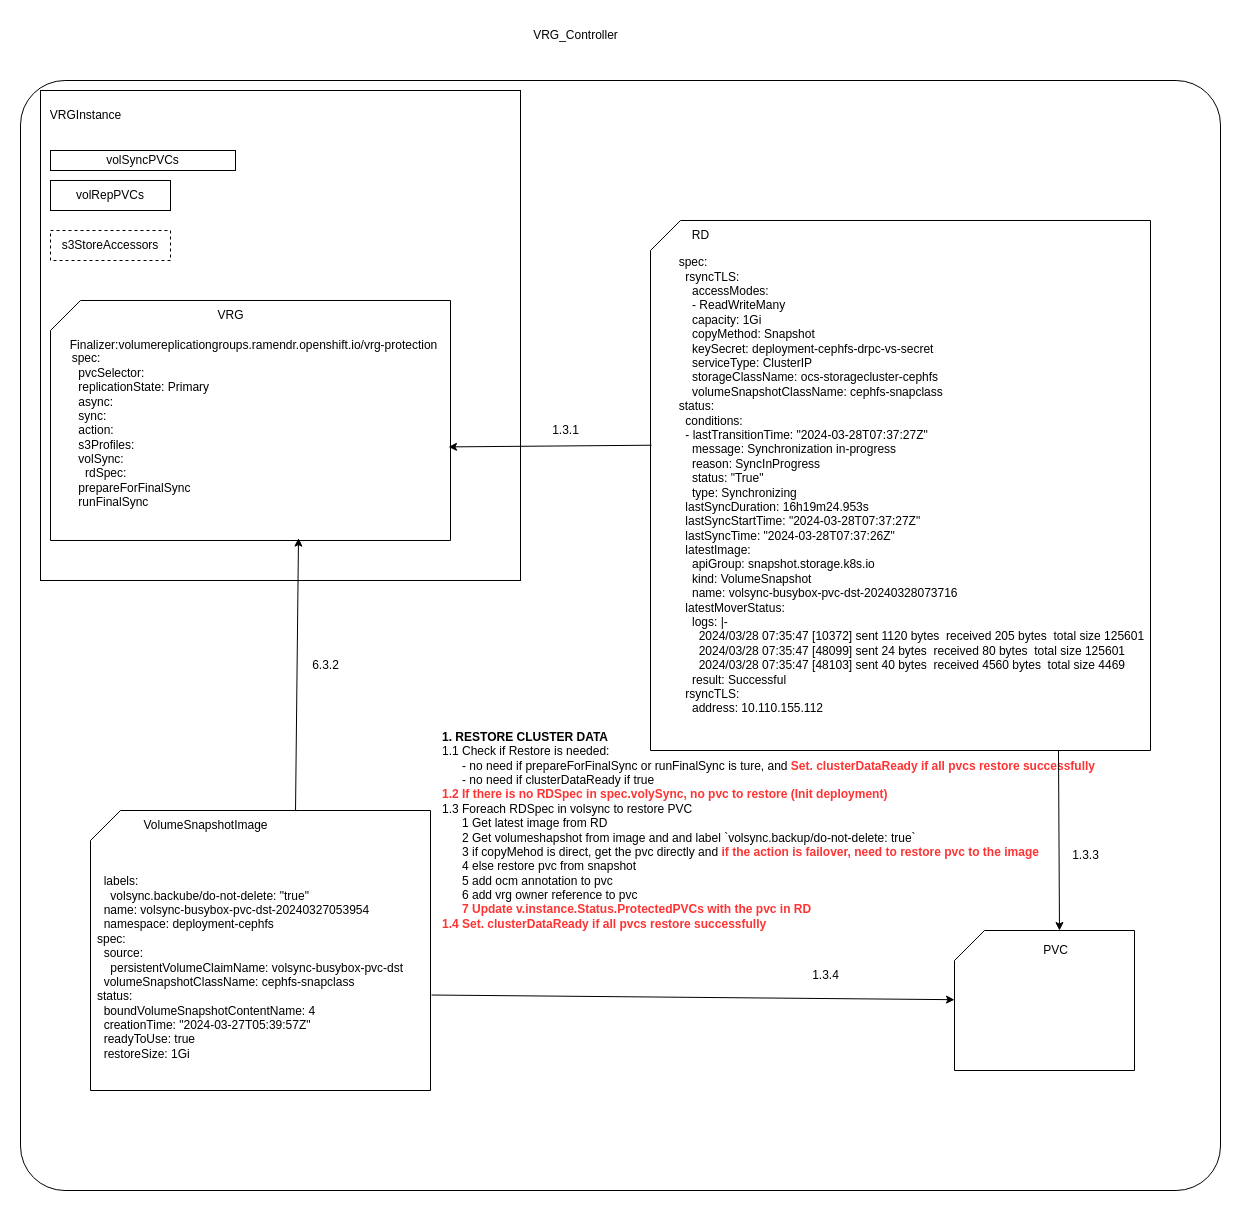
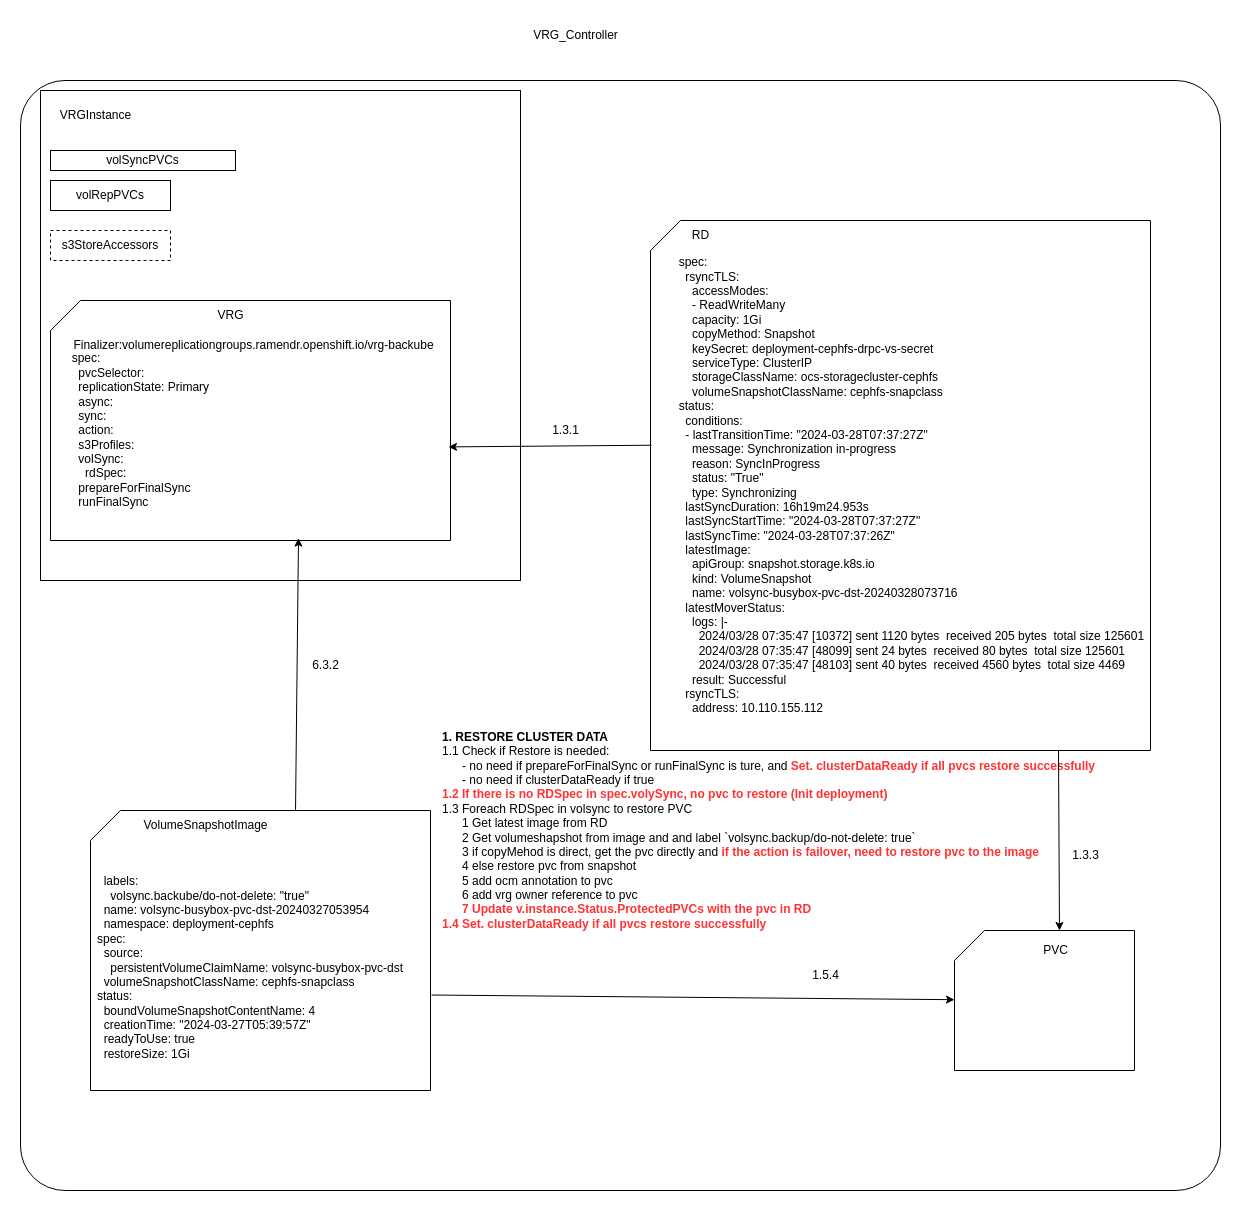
(86, 116) -> (96, 116)
(254, 346) -> (254, 346)
(826, 976) -> (826, 976)
